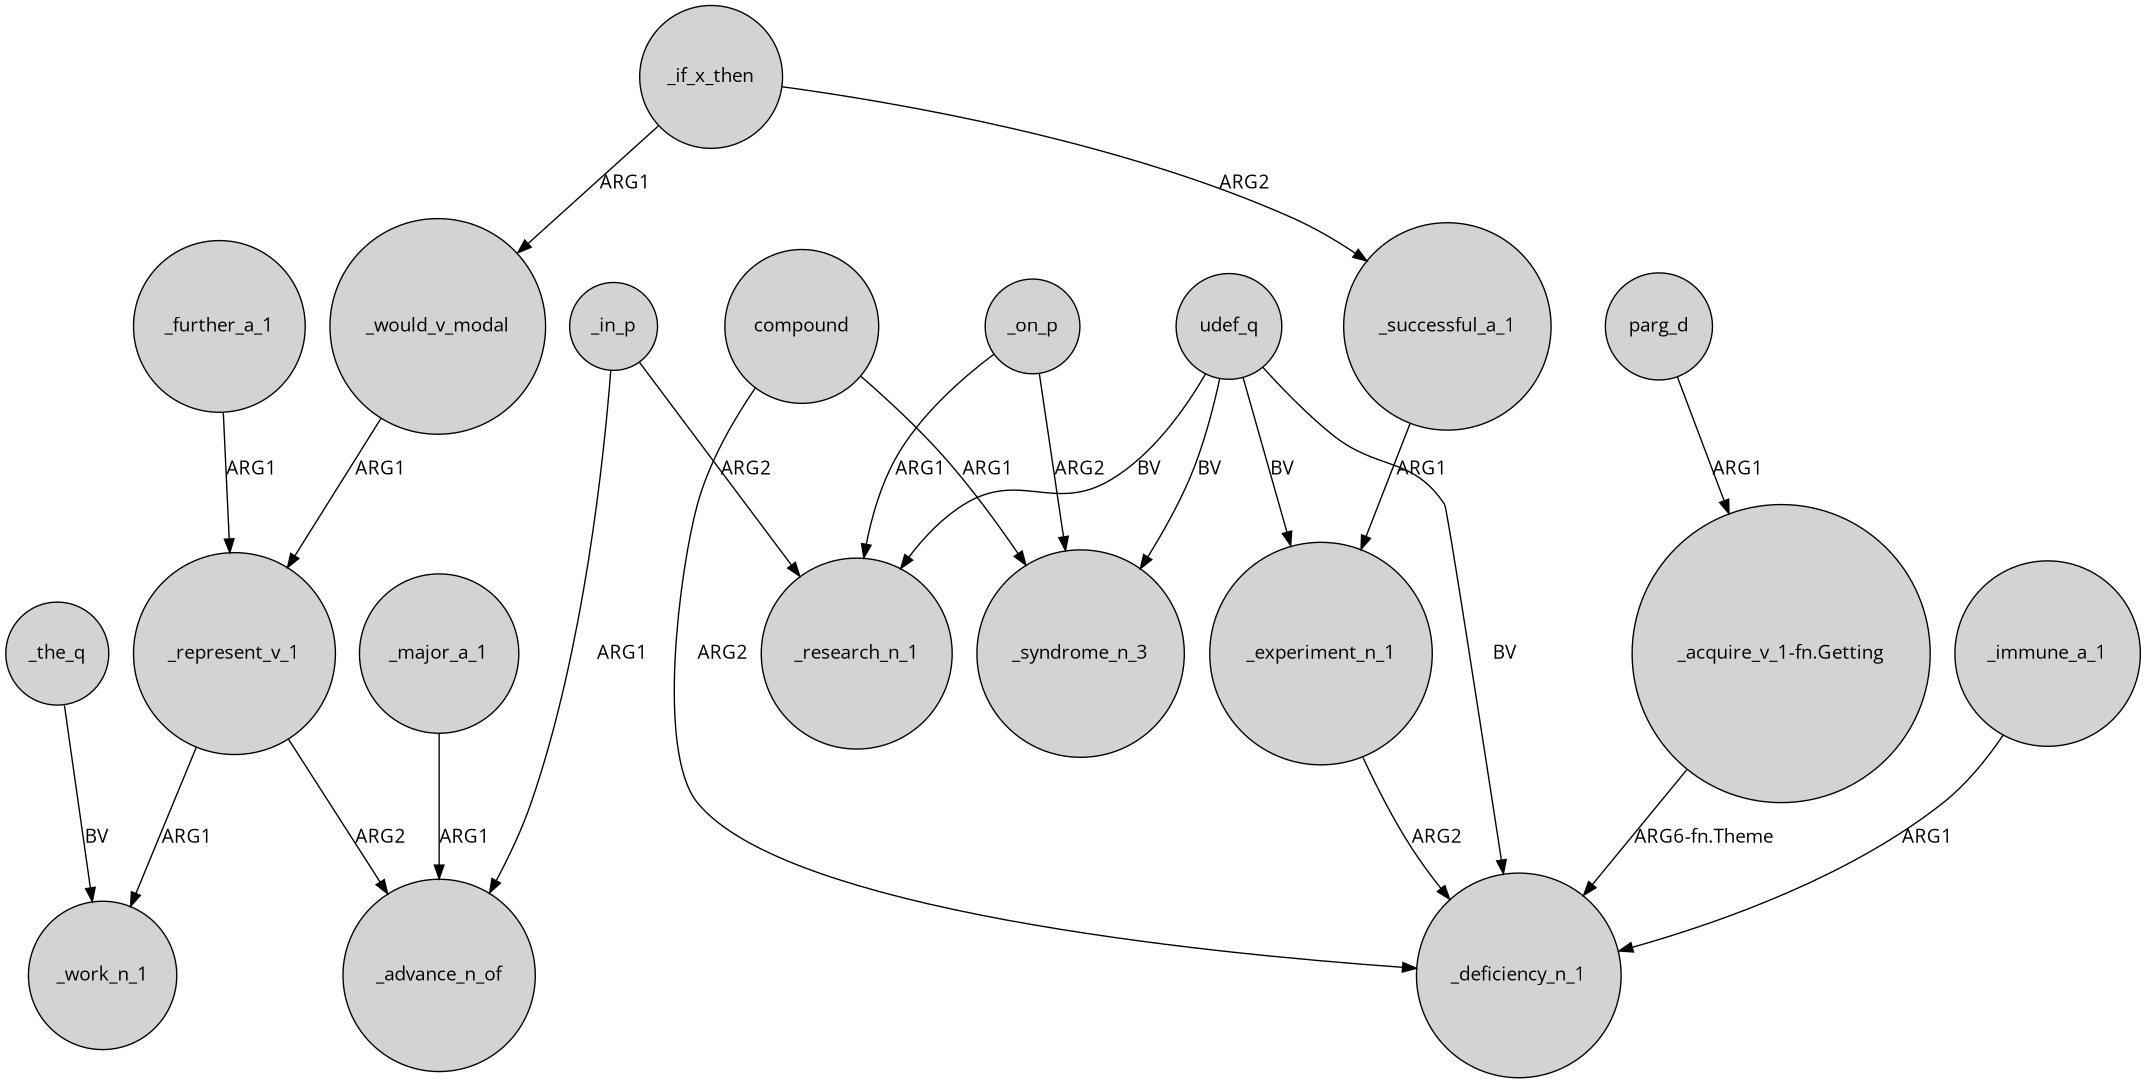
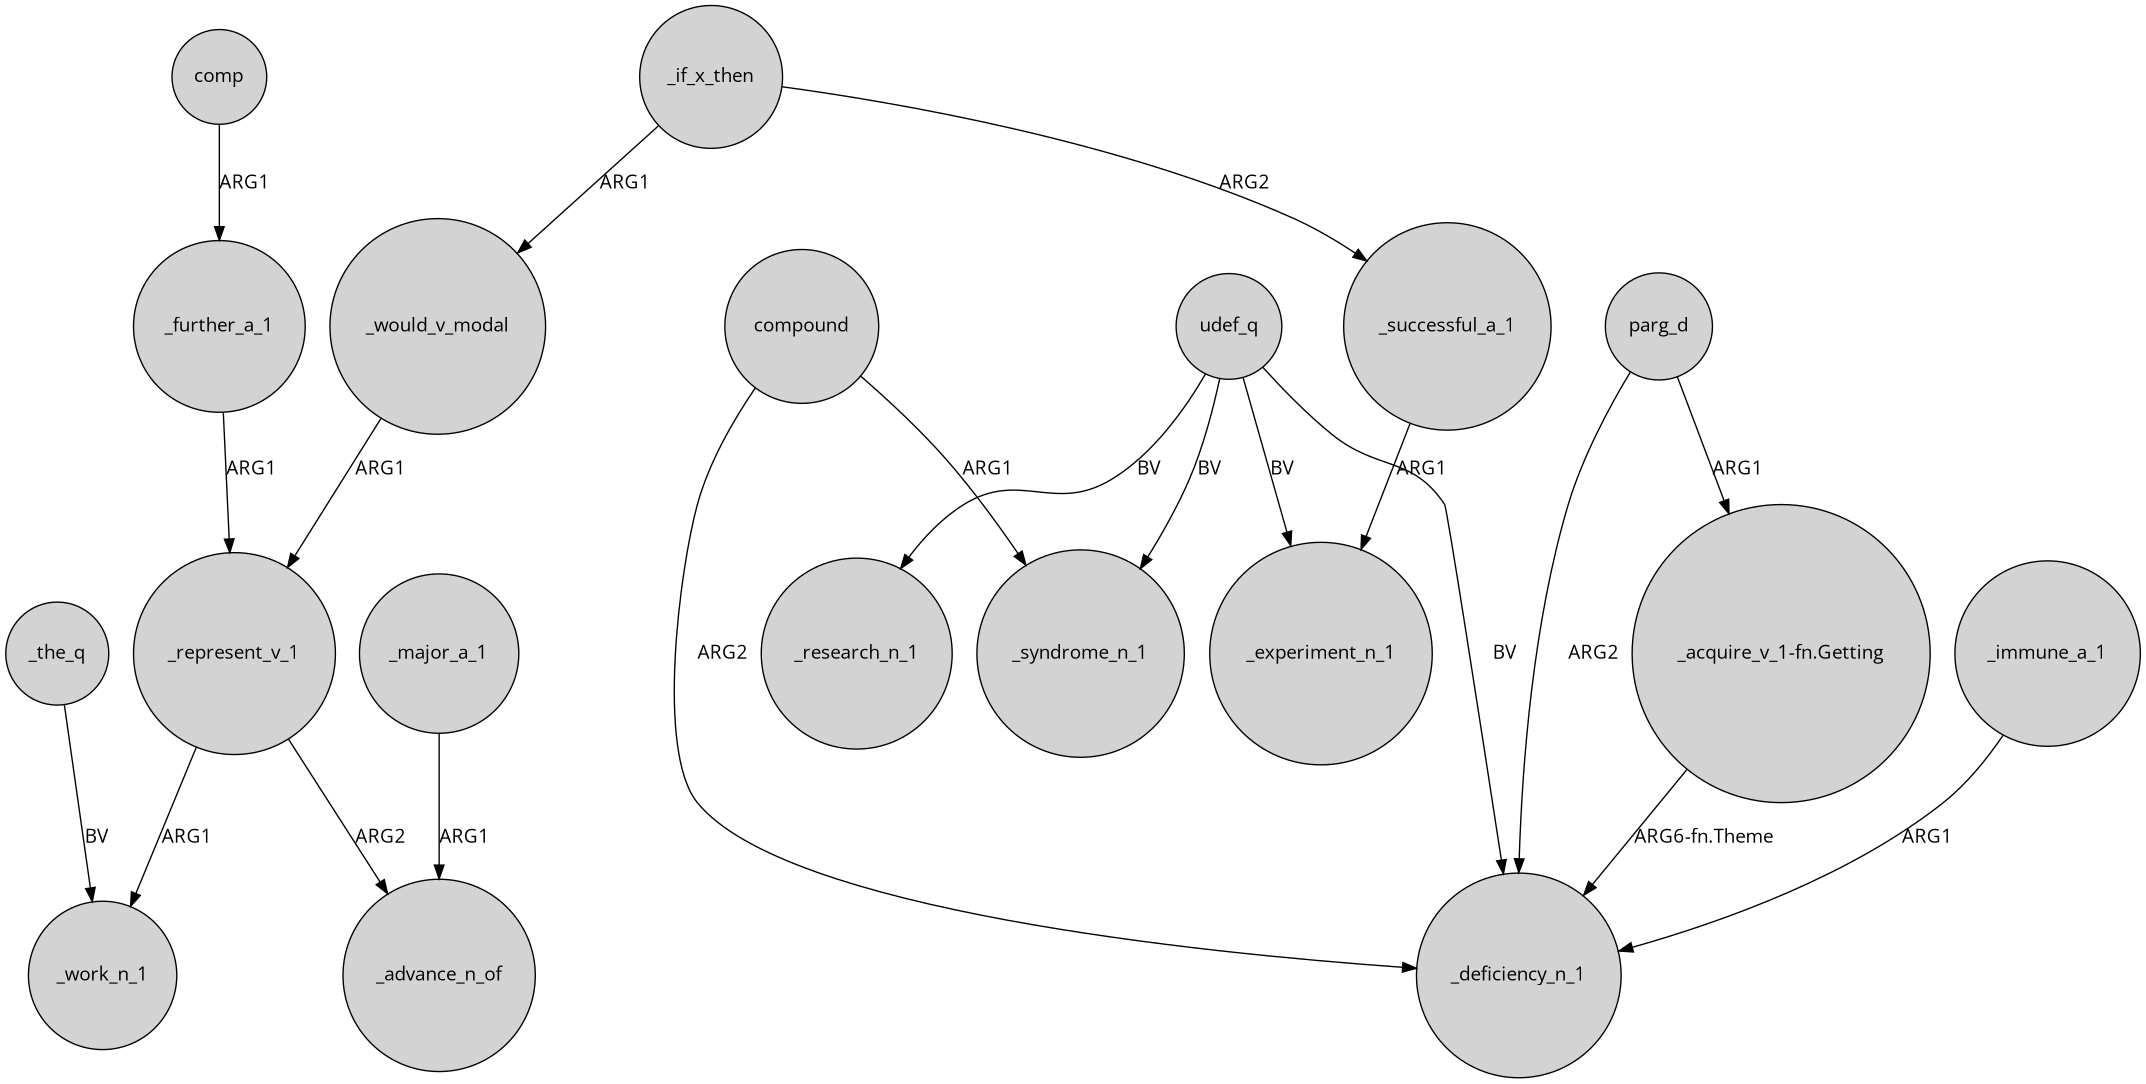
none -> (219, 77)
(614, 326) -> none
(1033, 326) -> none
(1081, 654) -> (1081, 654)
(1398, 825) -> (1544, 608)
